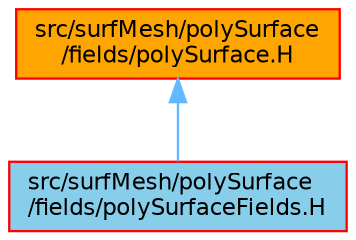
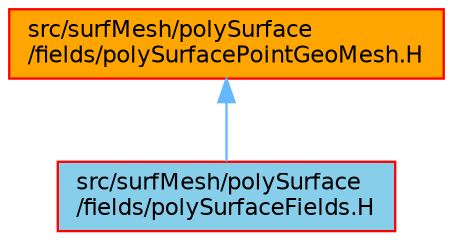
(178, 44) -> (226, 44)
